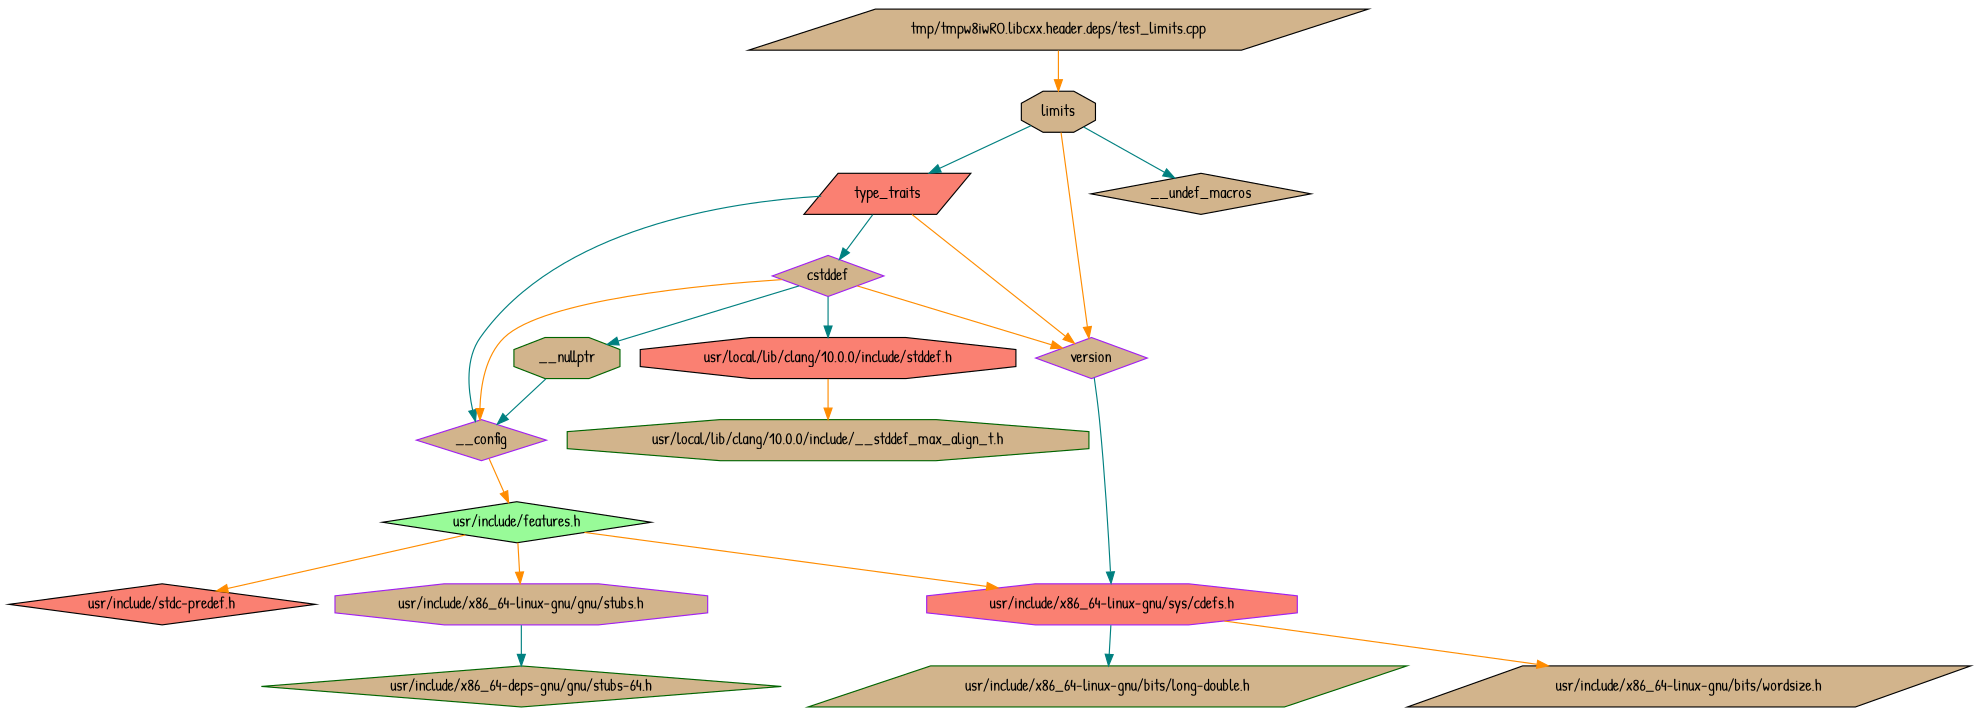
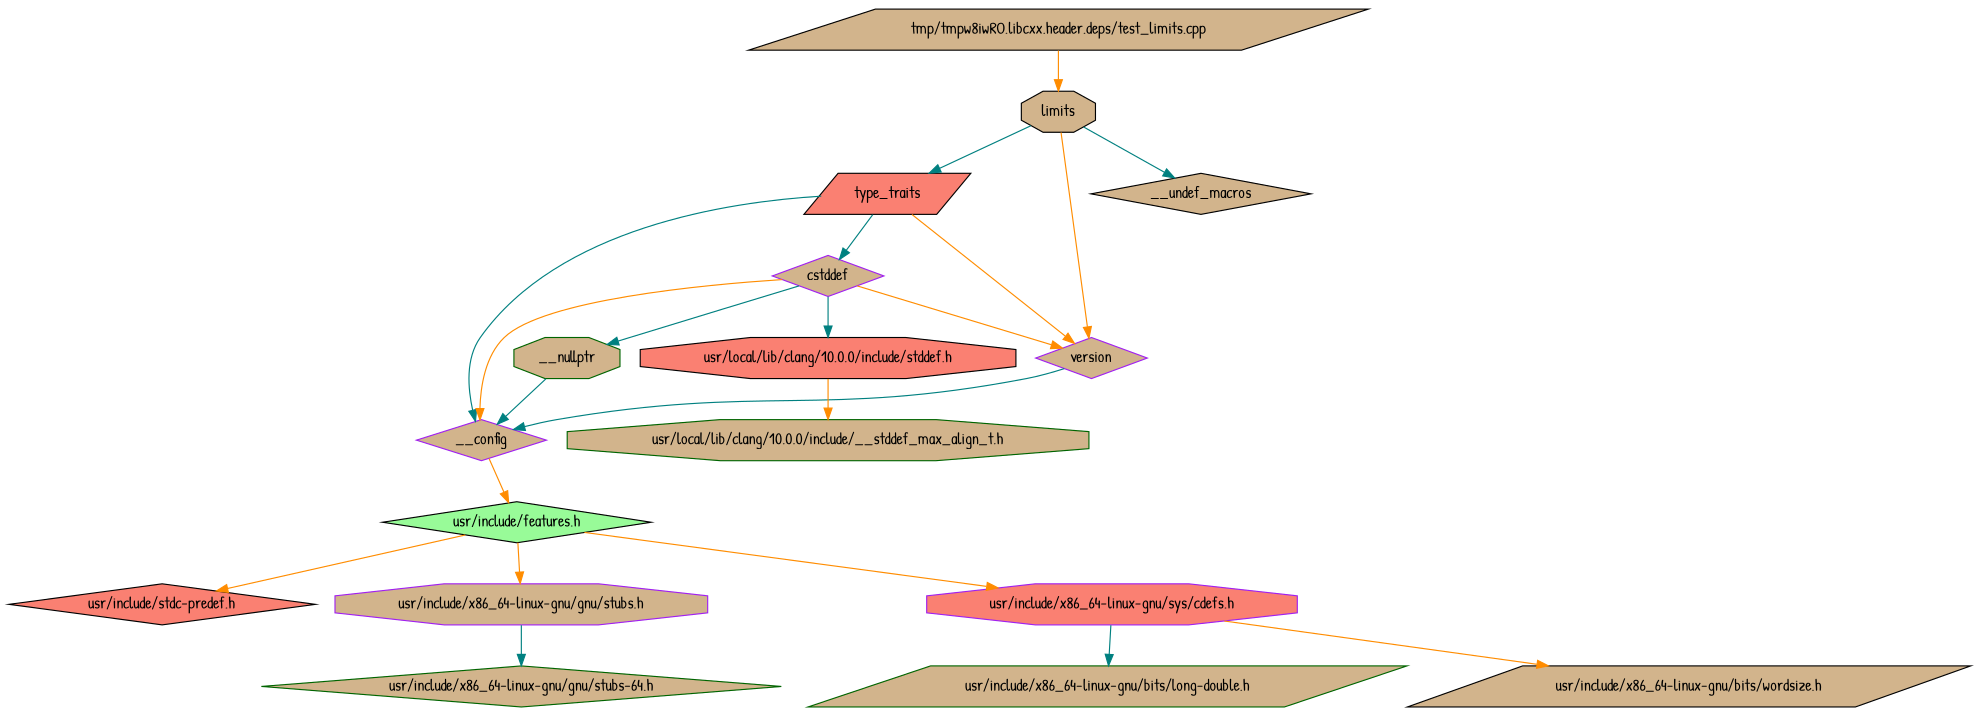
(1104, 474) -> (795, 400)
(521, 686) -> (521, 686)
